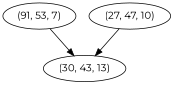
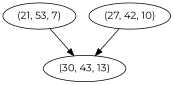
(39, 16) -> (39, 16)
(130, 16) -> (130, 16)
